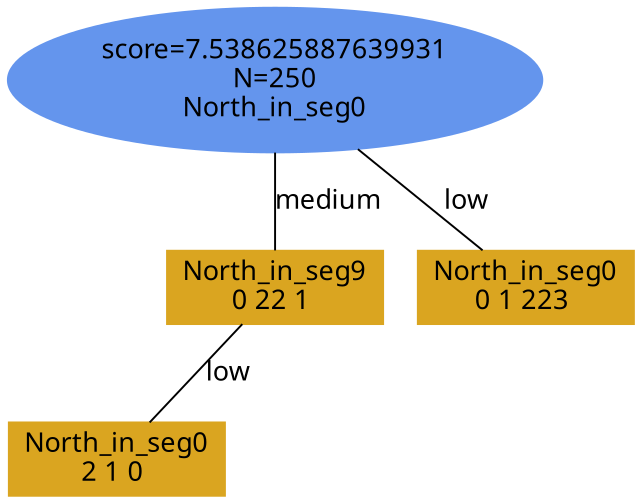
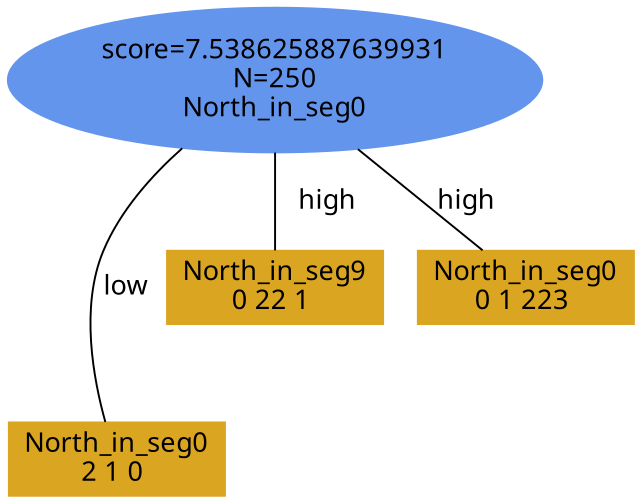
(328, 202) -> (328, 202)
(467, 202) -> (467, 202)
(196, 373) -> (97, 272)
